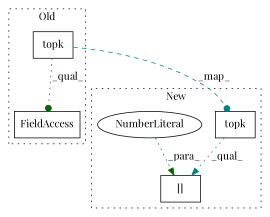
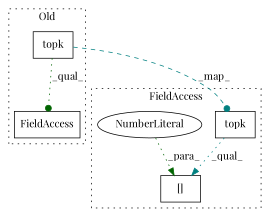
(176, 97) -> (176, 97)
